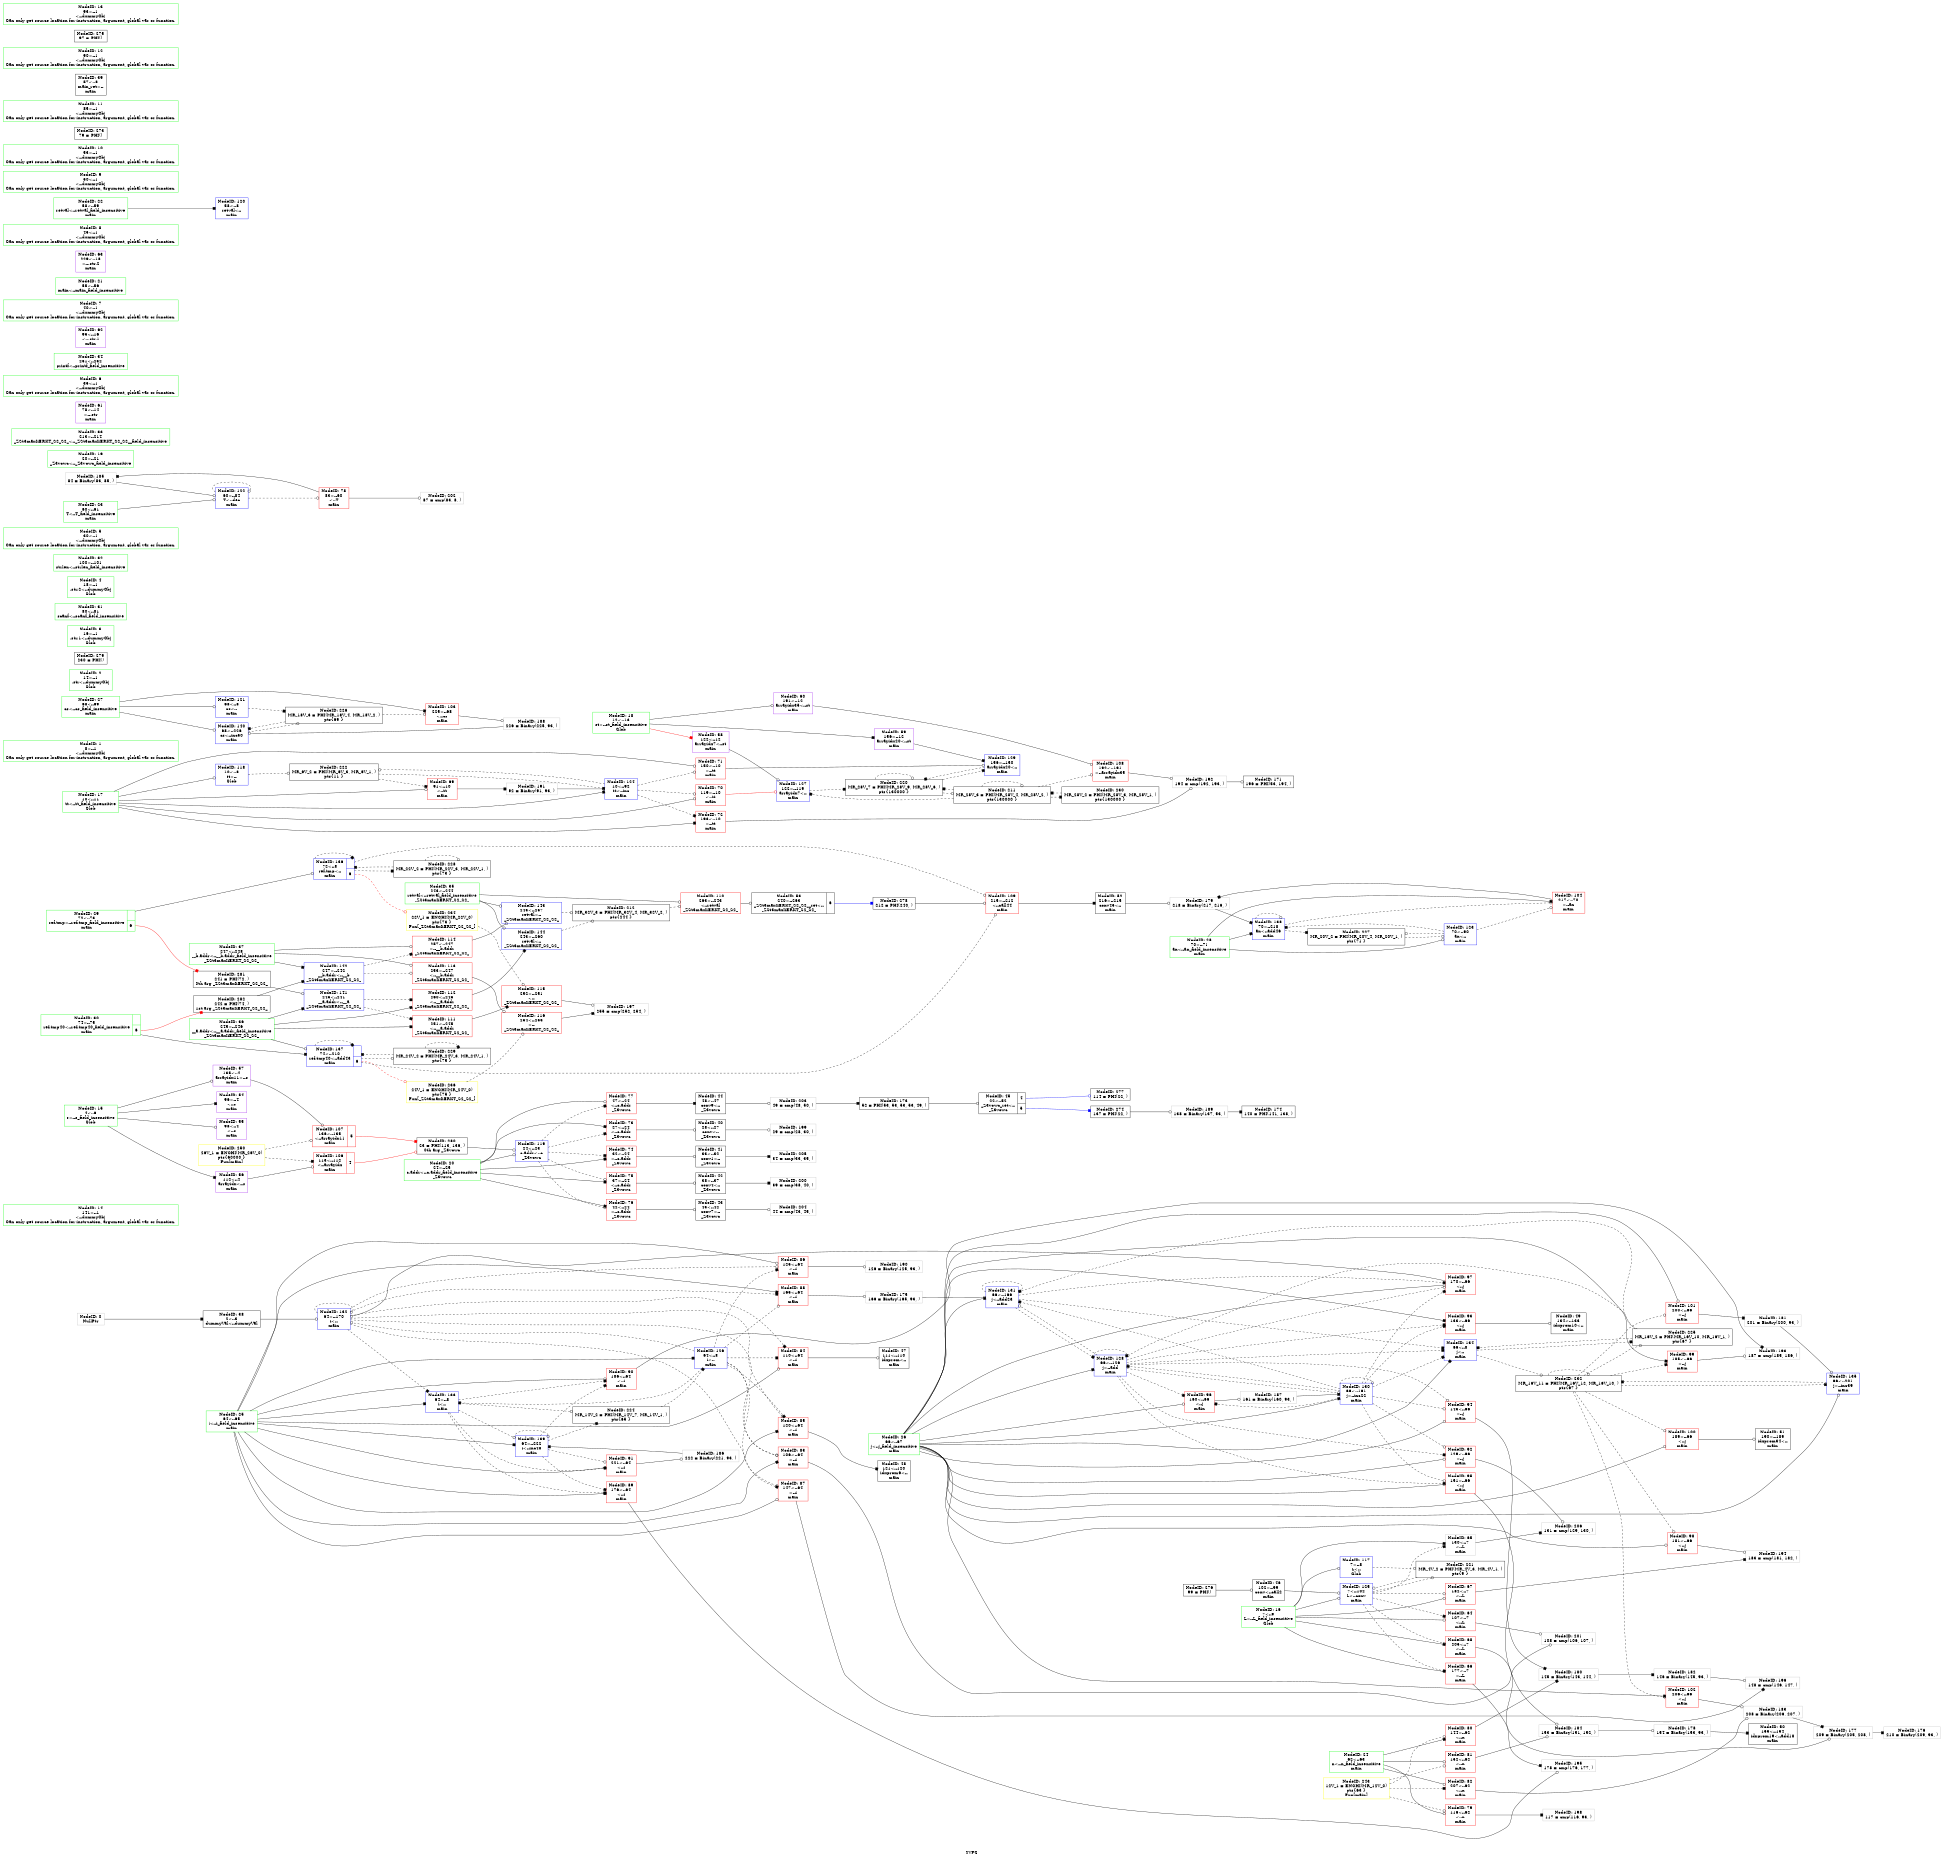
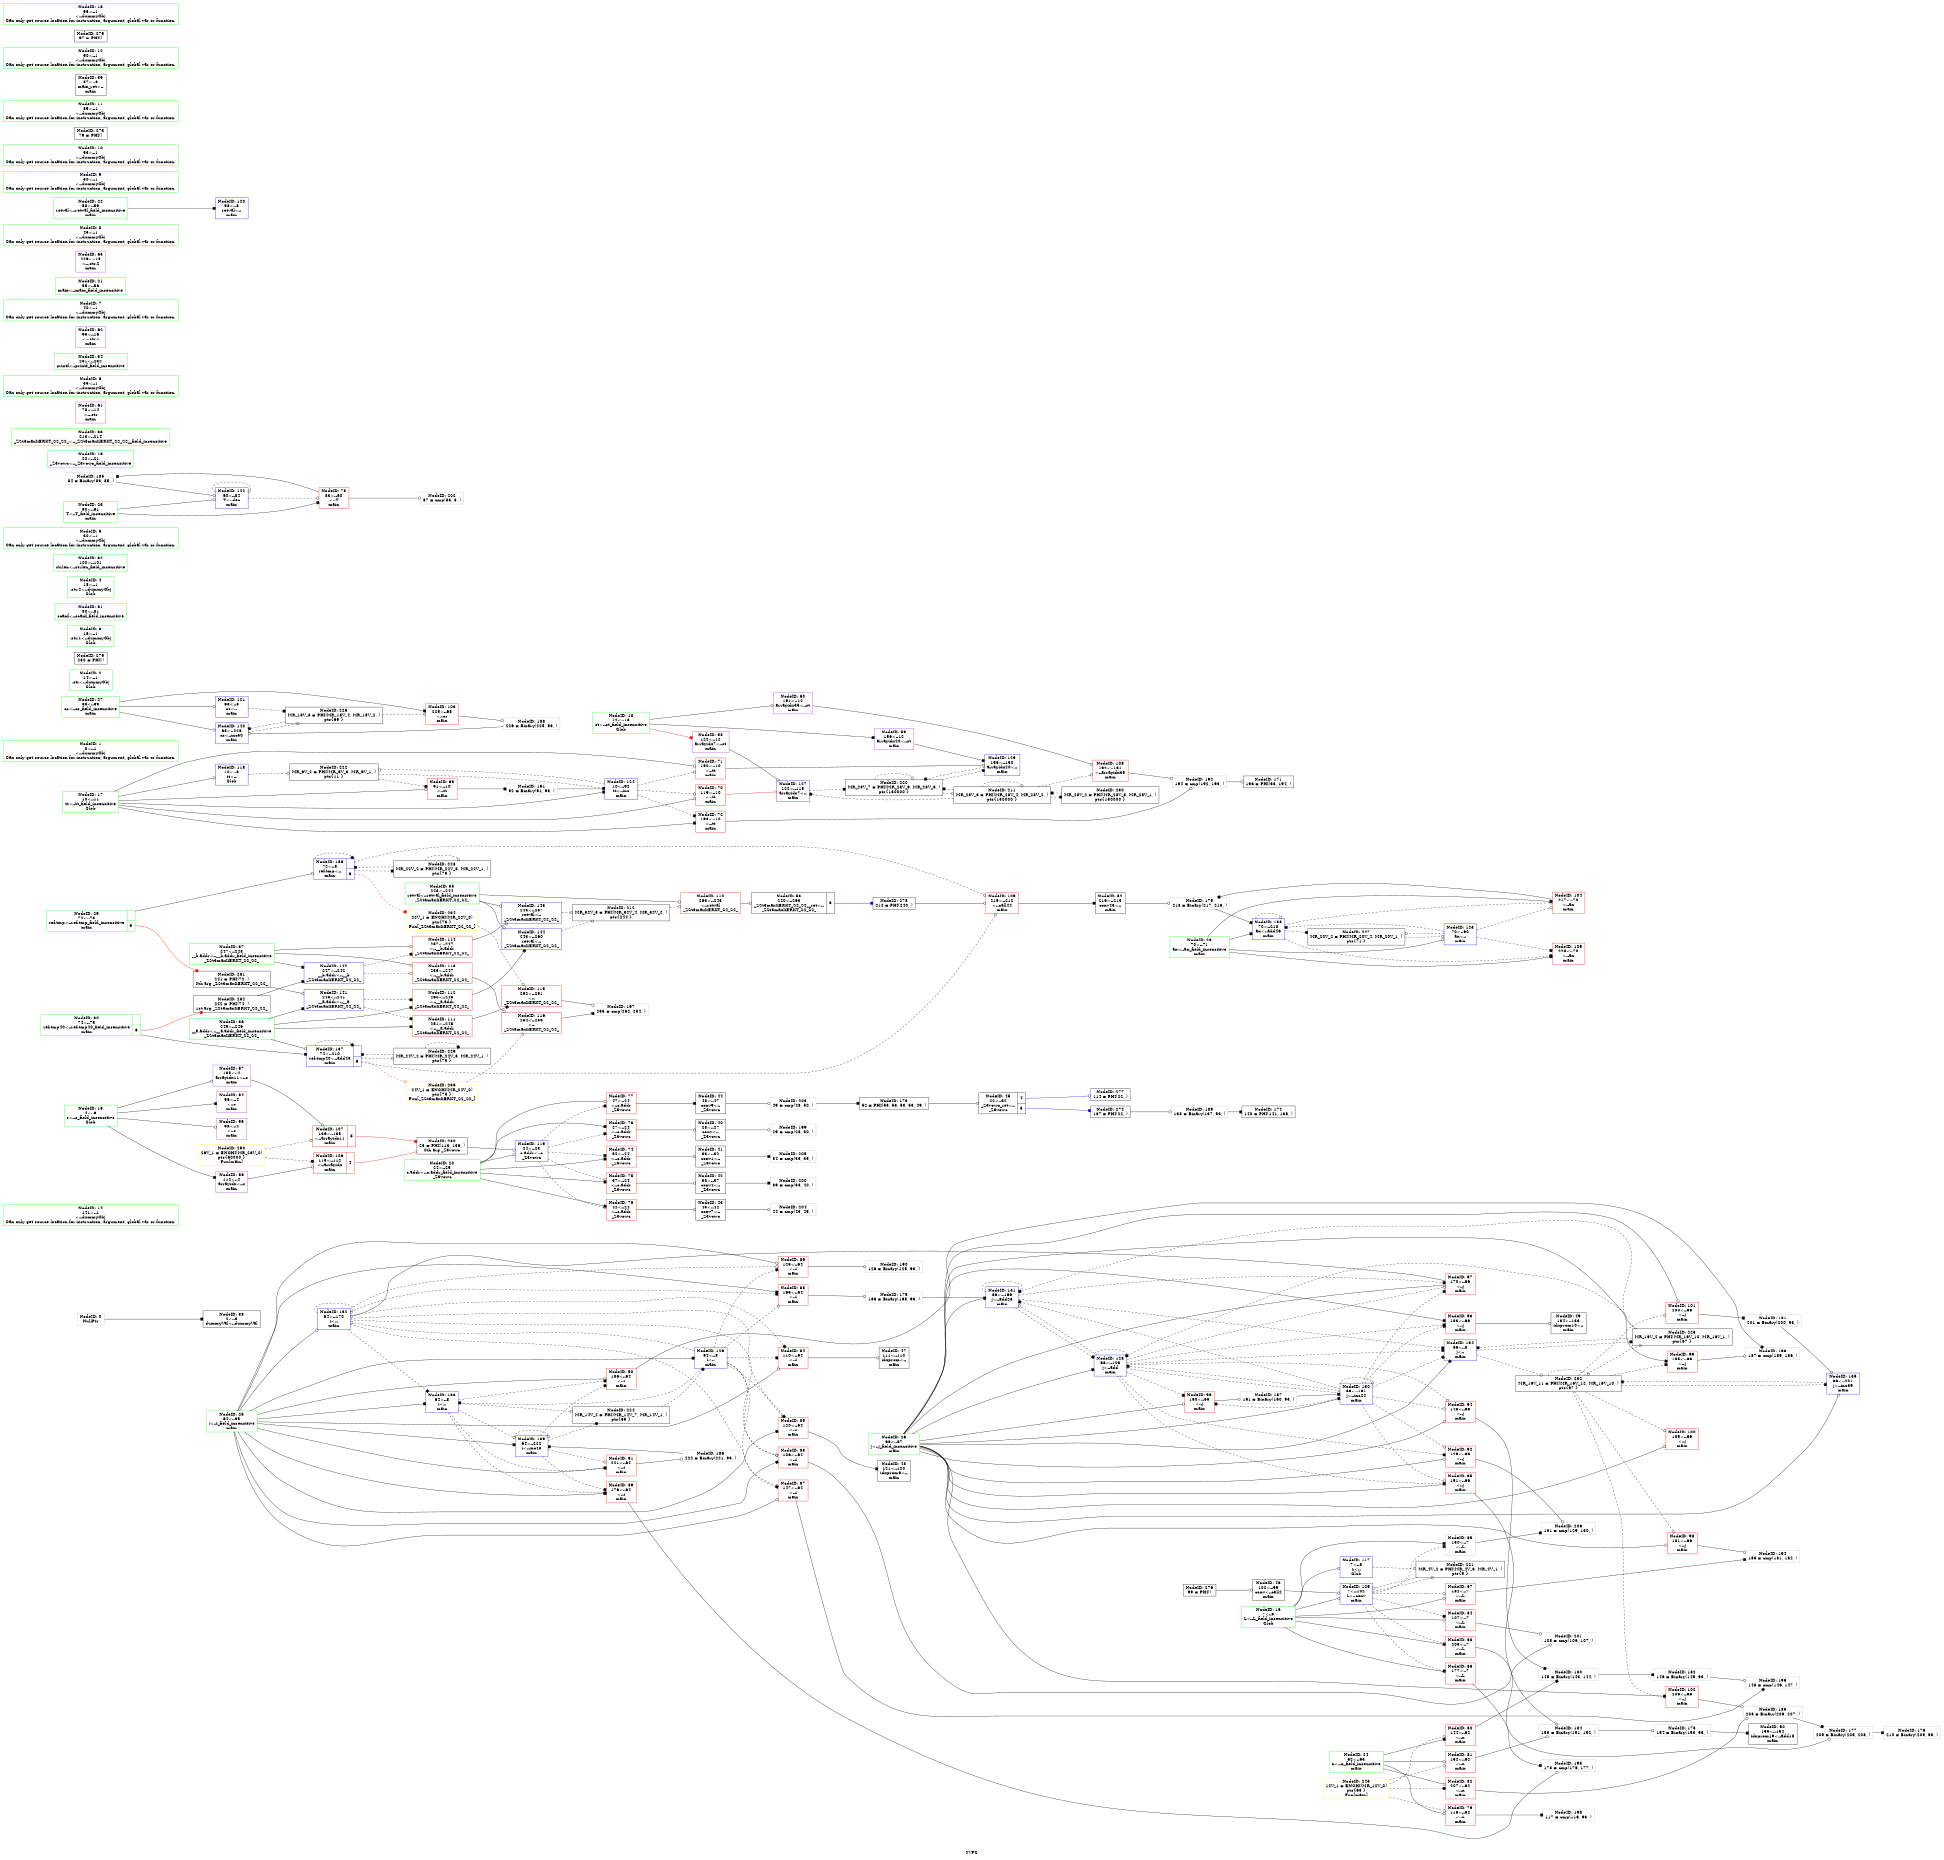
none -> (217, 515)
(379, 893) -> (379, 893)
none -> (1569, 954)
(288, 1319) -> (274, 1367)
(1773, 1439) -> none
